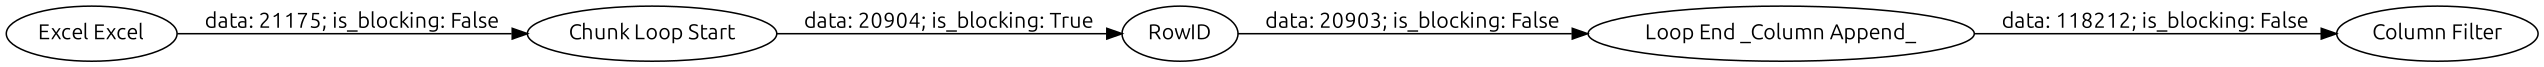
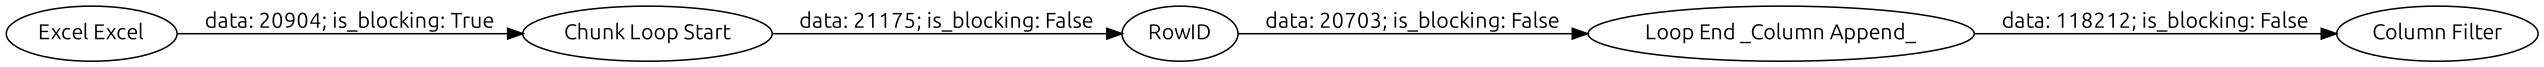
(352, 22) -> (350, 22)
(949, 22) -> (947, 22)
(1413, 22) -> (1413, 22)
